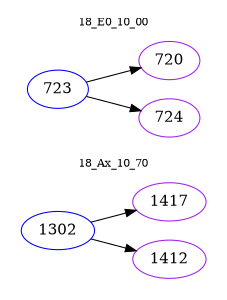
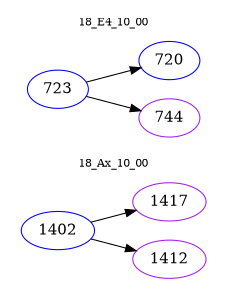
(114, 23) -> (114, 23)
(169, 61) -> (169, 61)
(169, 118) -> (169, 118)
(114, 164) -> (114, 164)
(58, 231) -> (58, 231)
